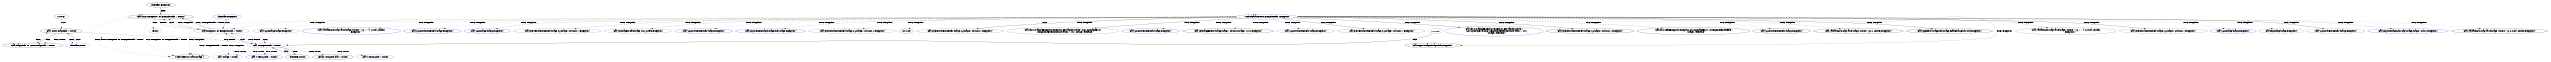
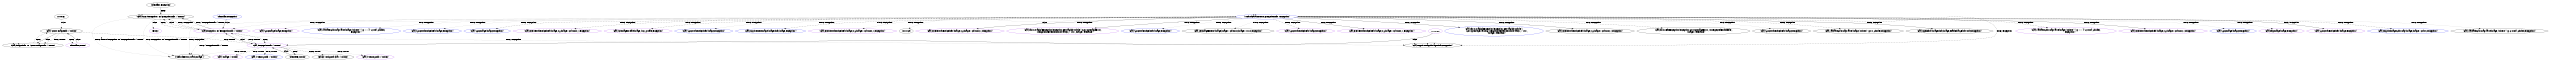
(164, 23) -> (164, 23)
(228, 43) -> (818, 43)
